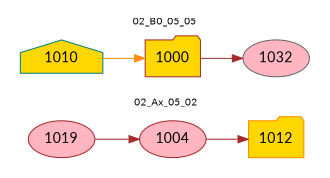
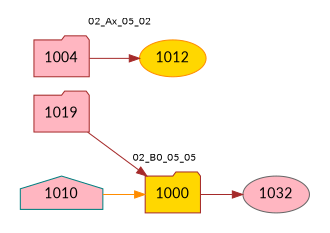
(62, 58) -> (62, 194)
(62, 139) -> (62, 114)
(112, 139) -> (118, 155)
(173, 139) -> (62, 58)
(276, 139) -> (173, 58)
